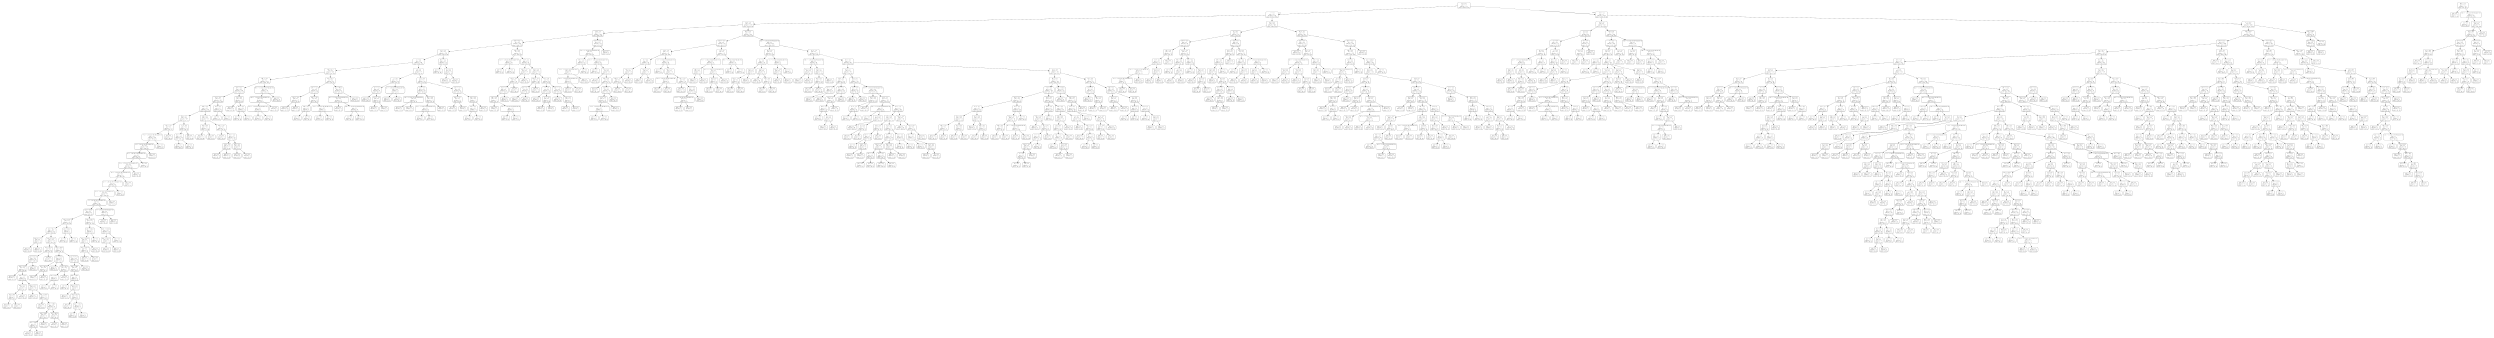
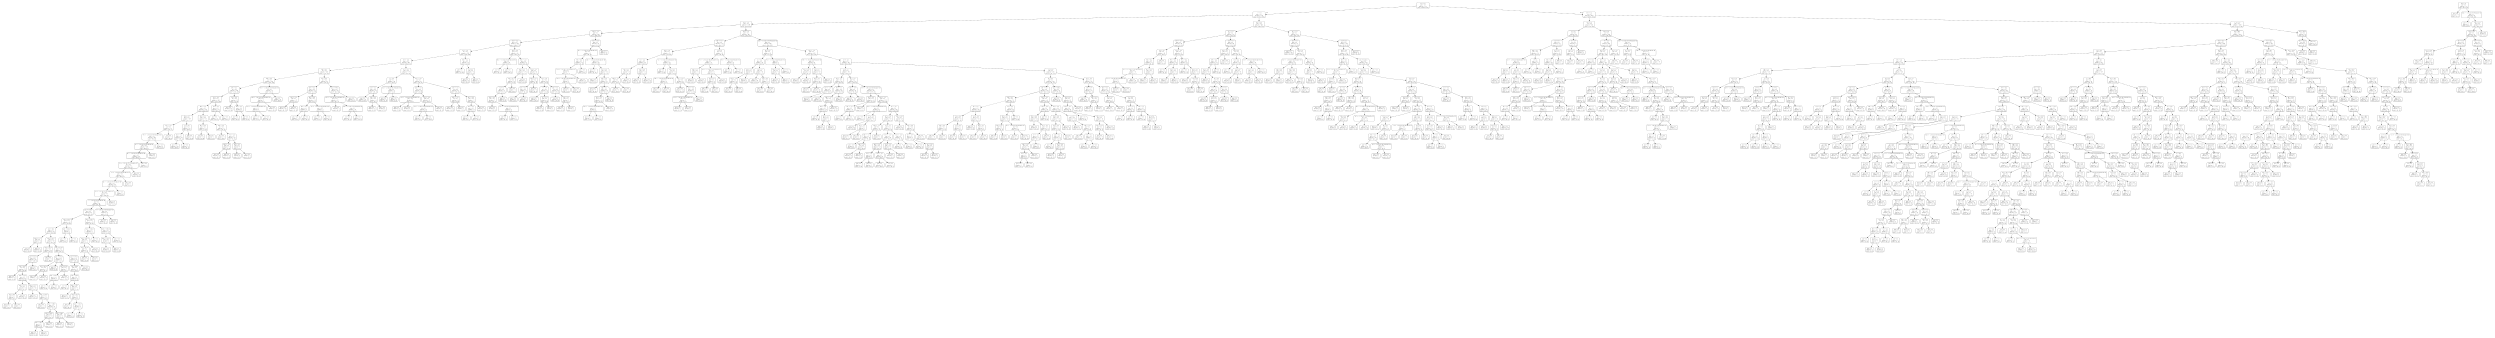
(2281, 141) -> (2276, 132)
